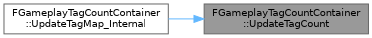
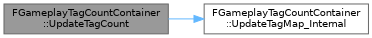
(181, 19) -> (181, 19)
